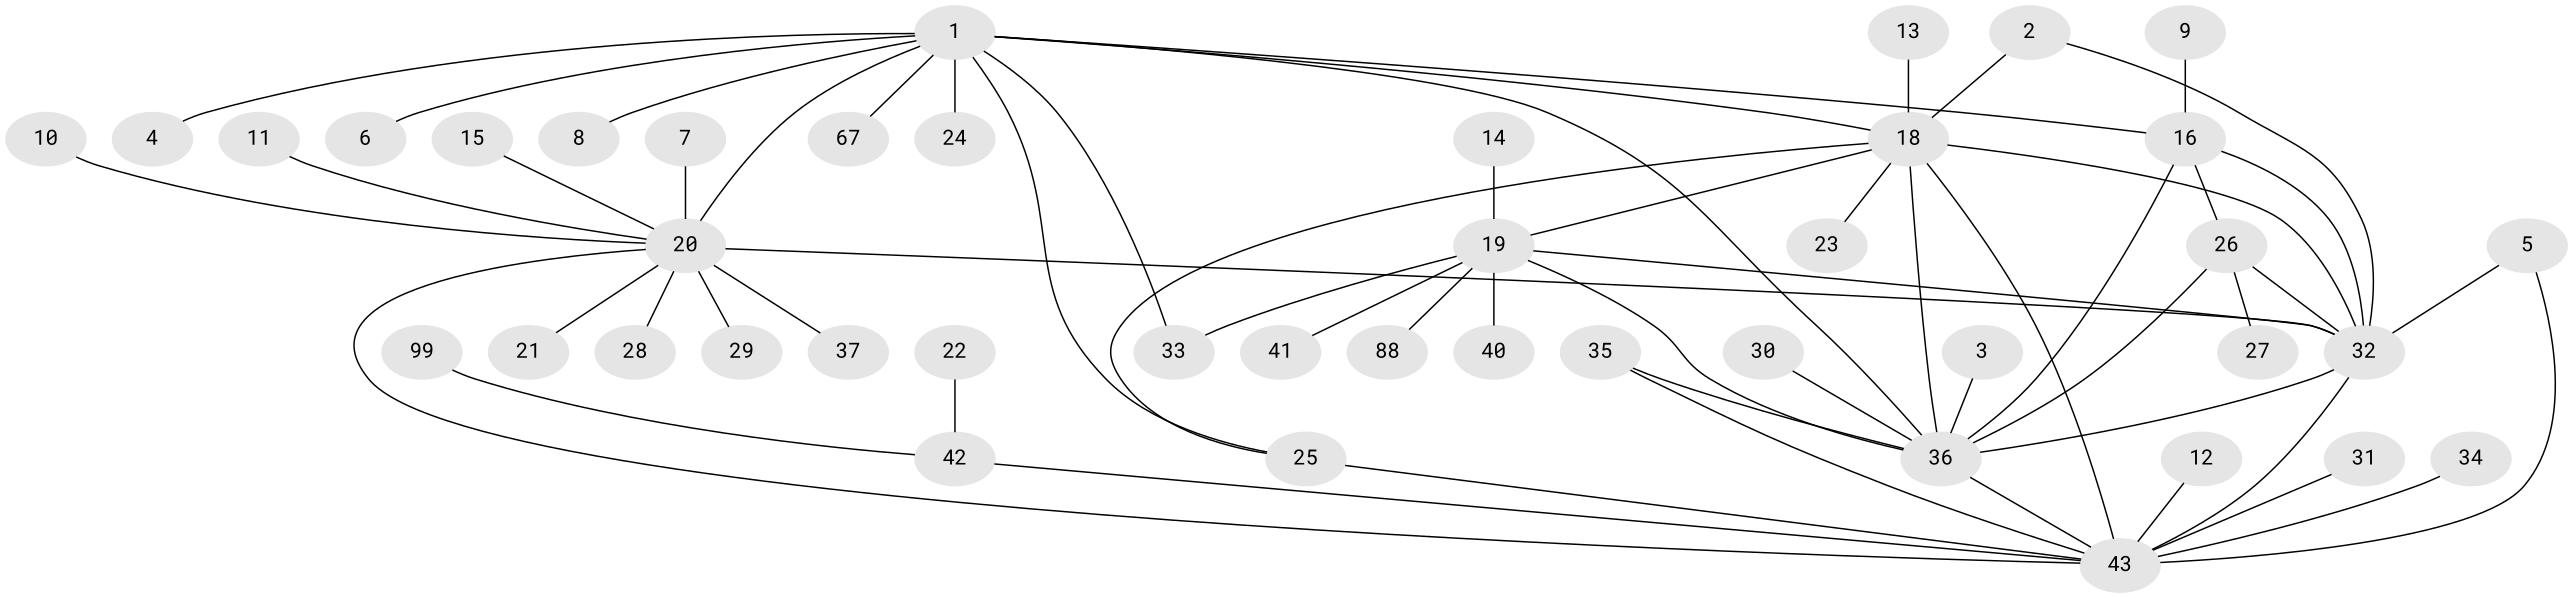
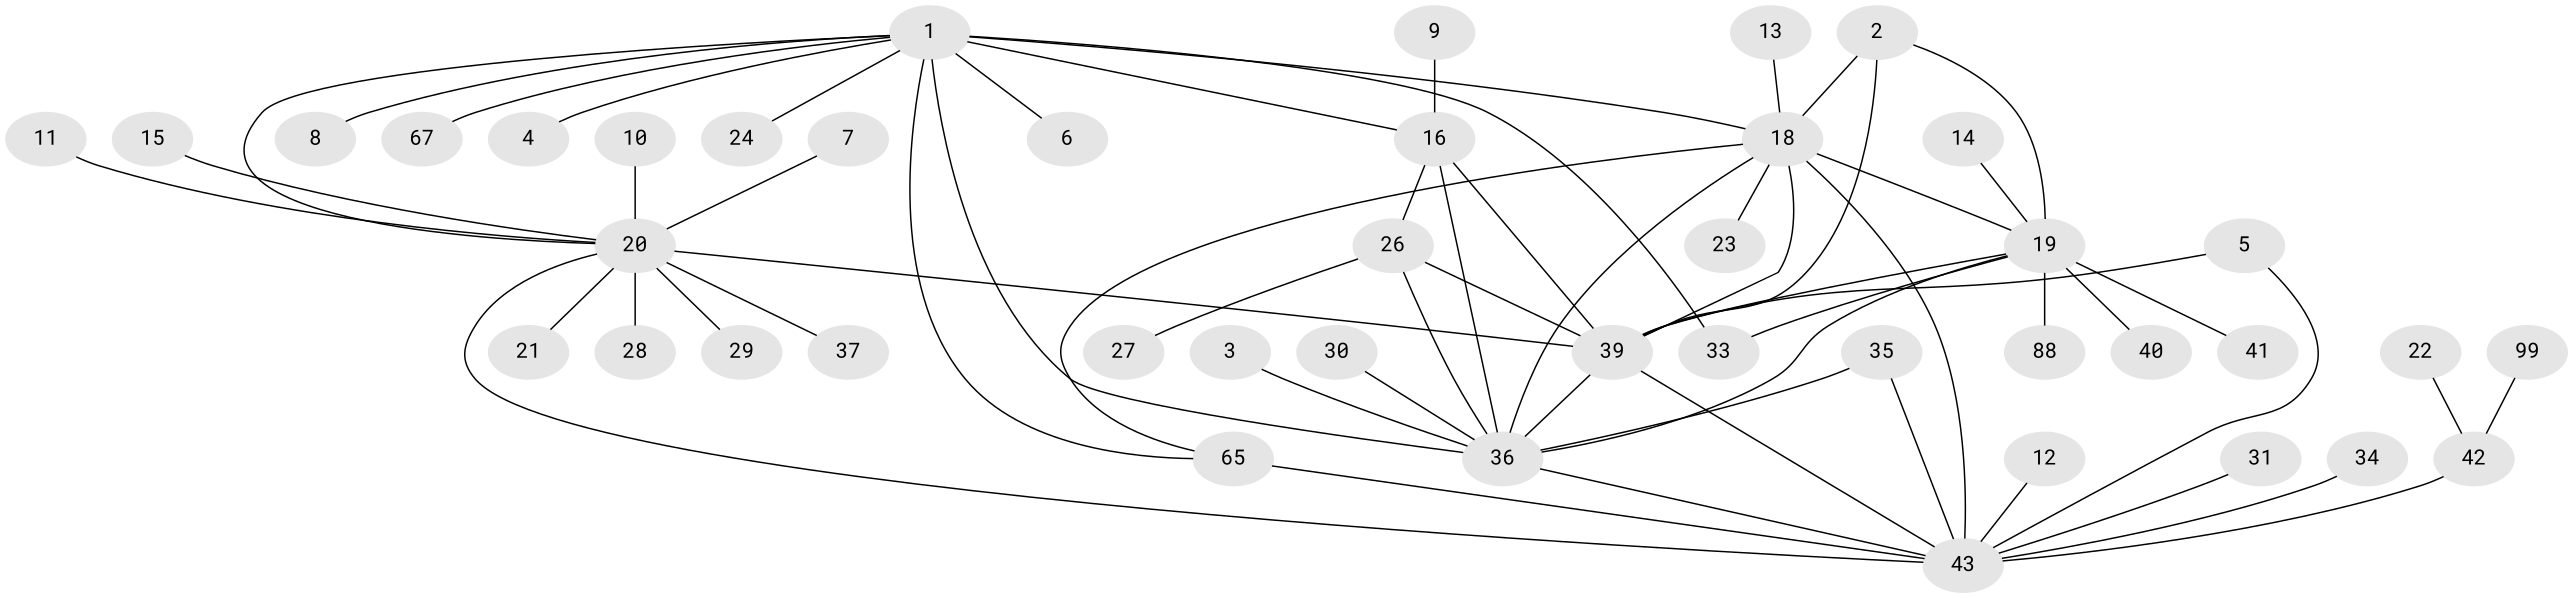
none -> (2012, 107)
(2364, 352) -> (1612, 352)
(1306, 459) -> (1233, 459)
